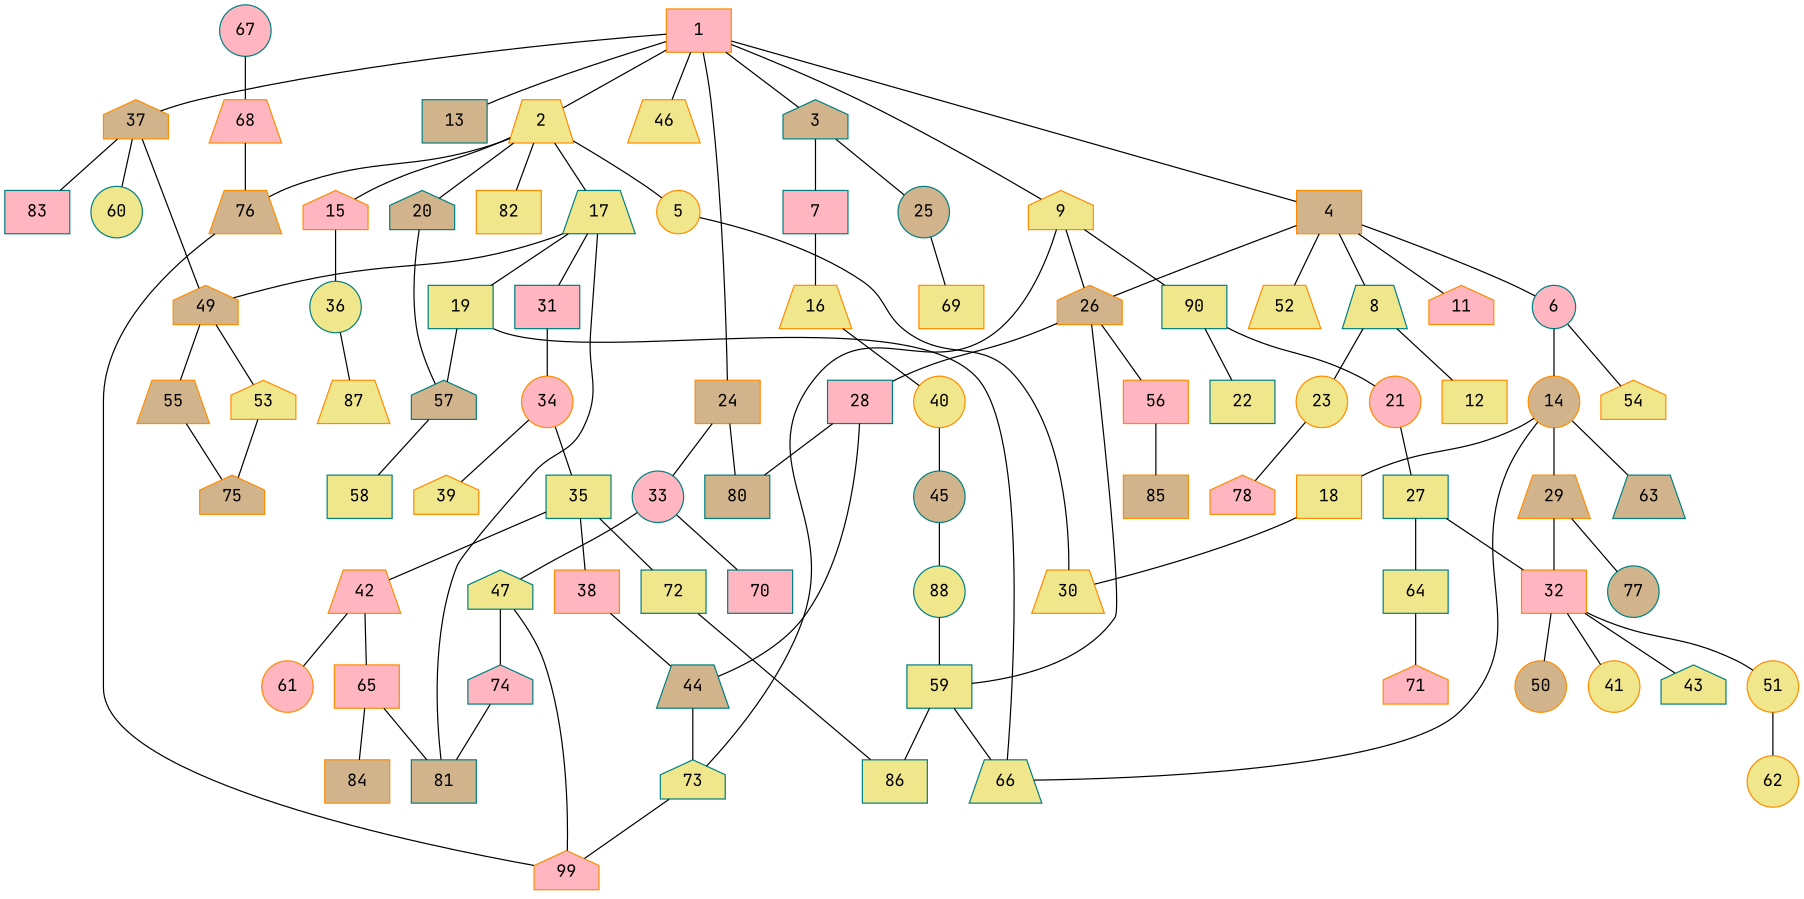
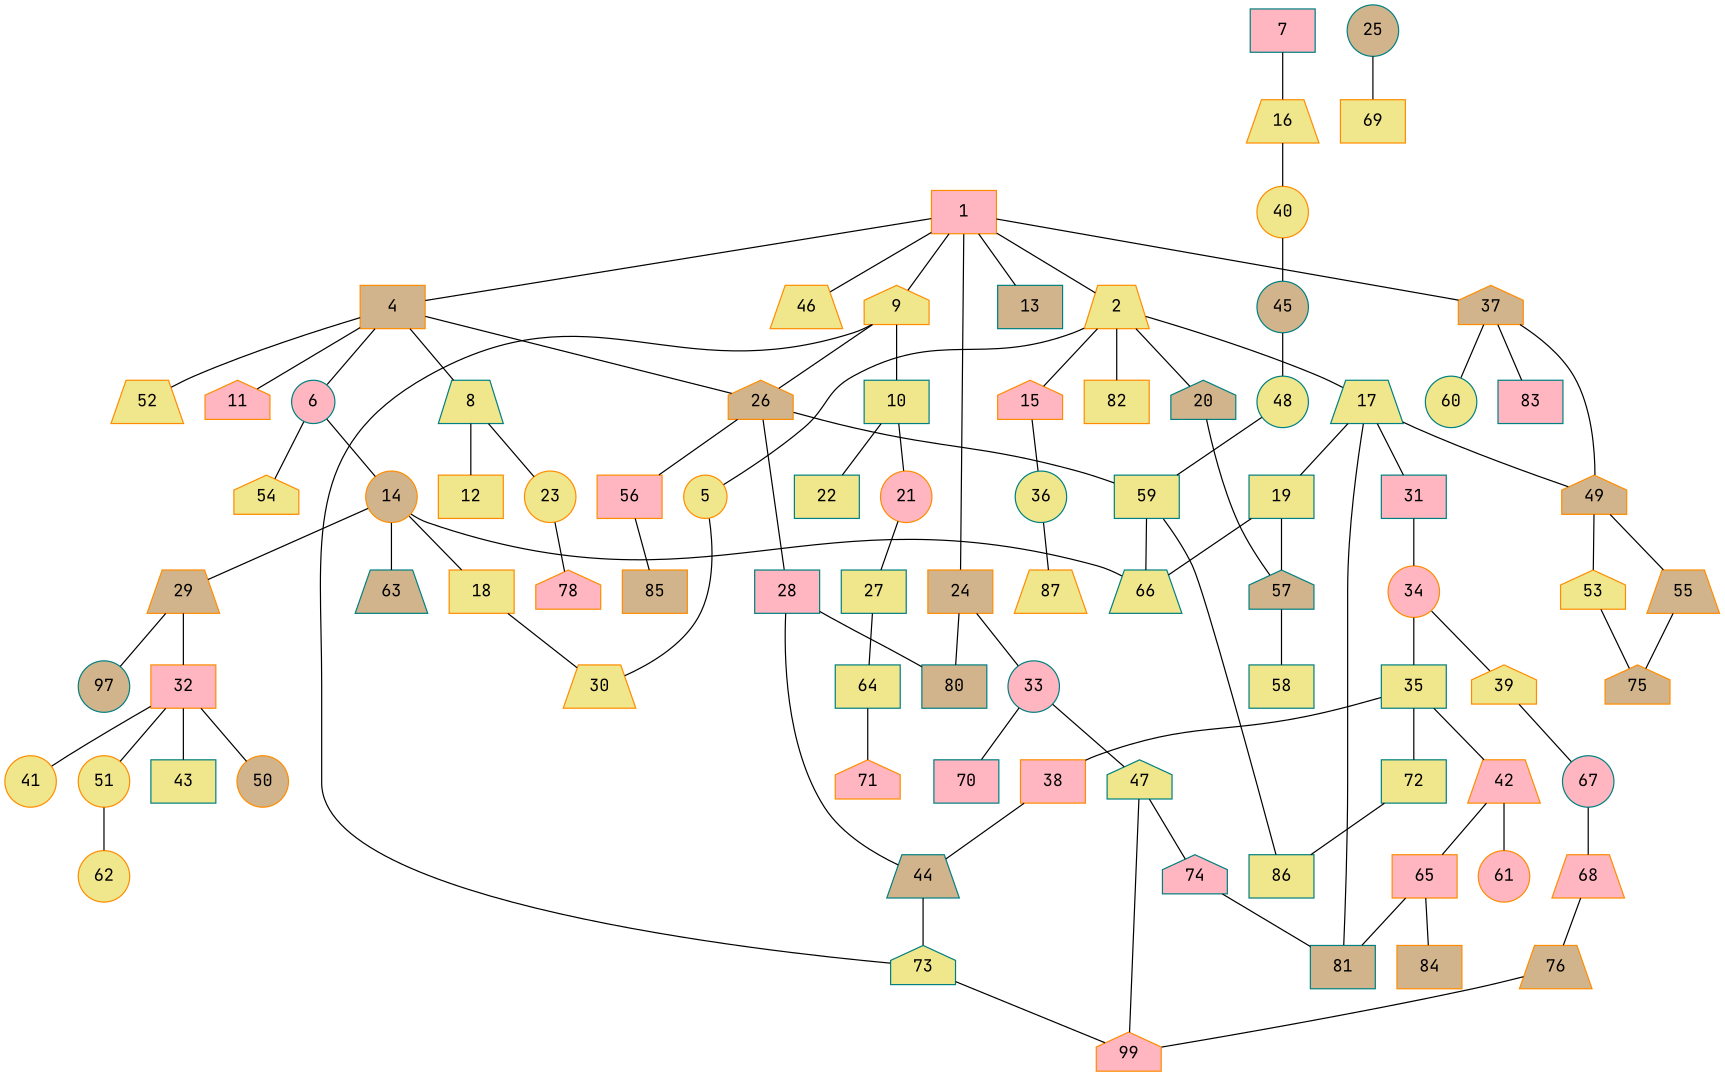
(815, 121) -> none
(389, 165) -> none
(1194, 307) -> (897, 402)
(1485, 544) -> none
(939, 592) -> (1283, 402)
(1633, 592) -> (104, 687)
(1694, 687) -> (183, 781)
none -> (1545, 733)
